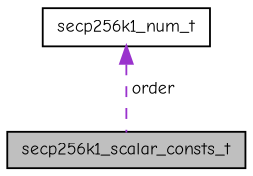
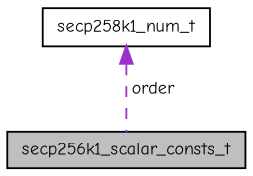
(126, 27) -> (126, 27)
